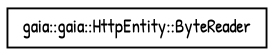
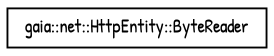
(137, 28) -> (137, 28)
